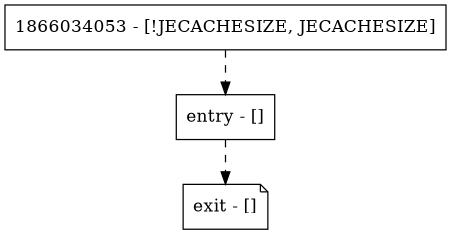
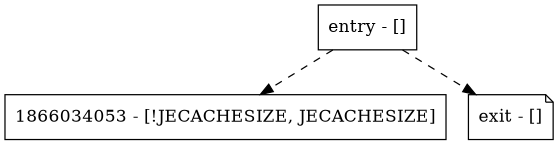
(225, 66) -> (302, 69)
